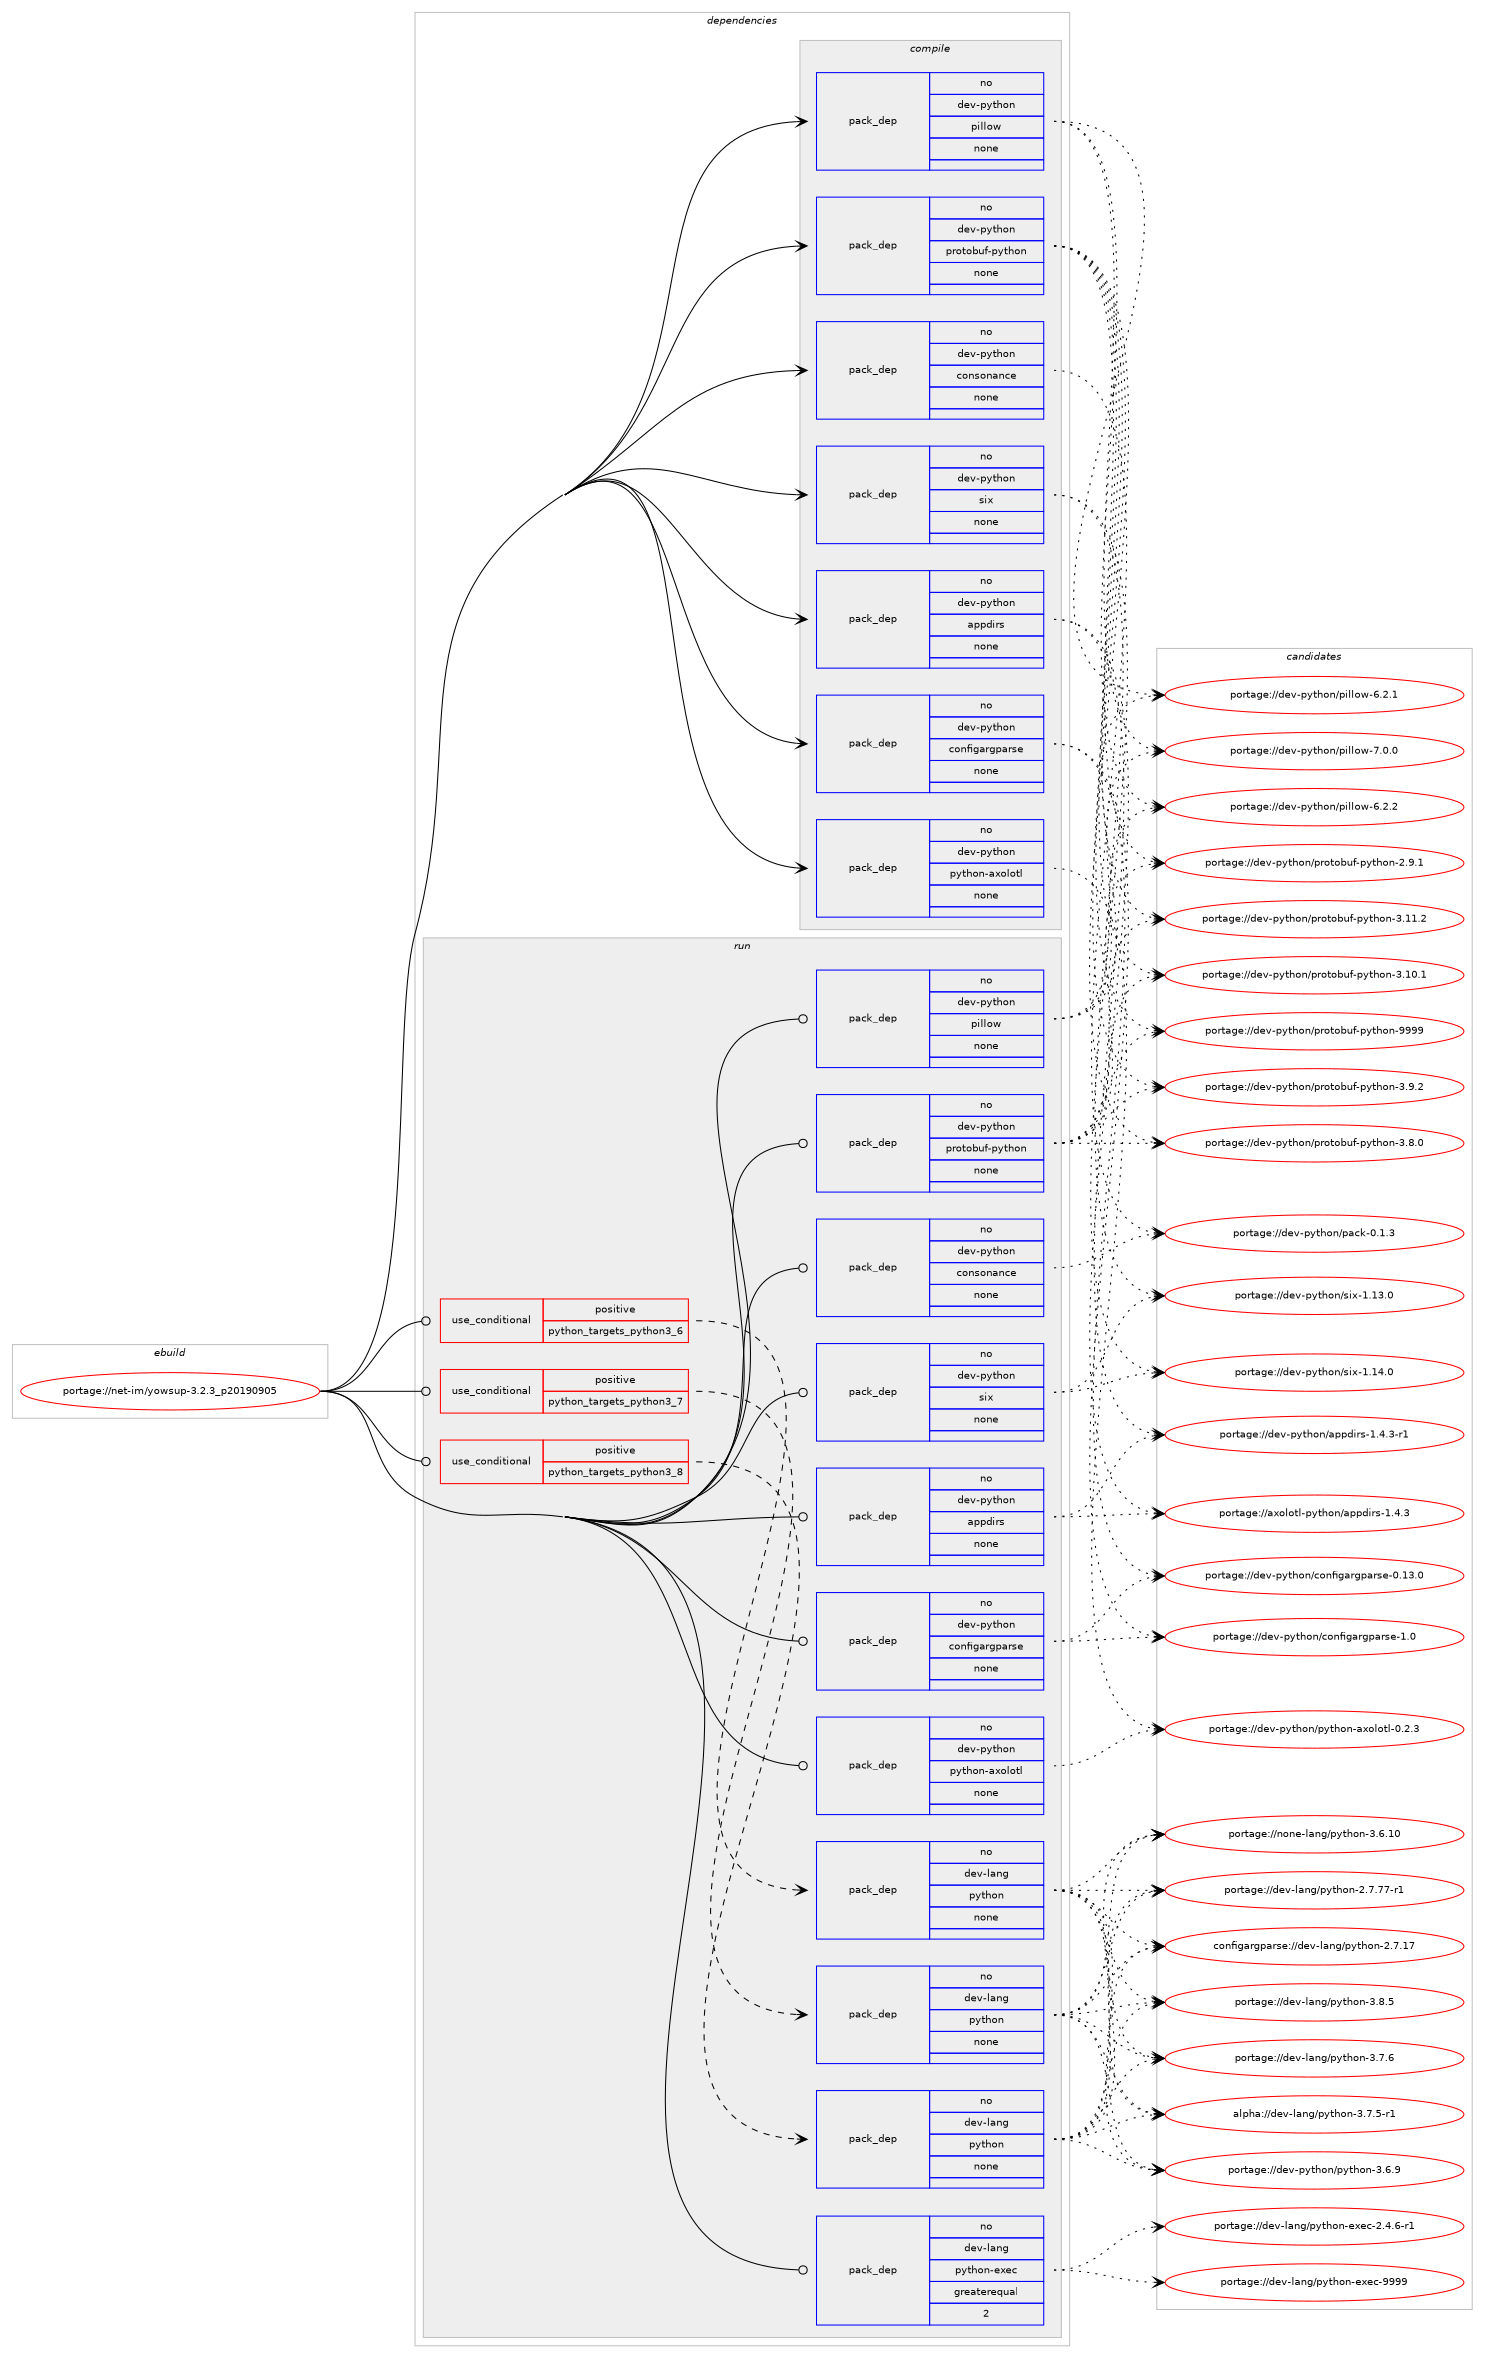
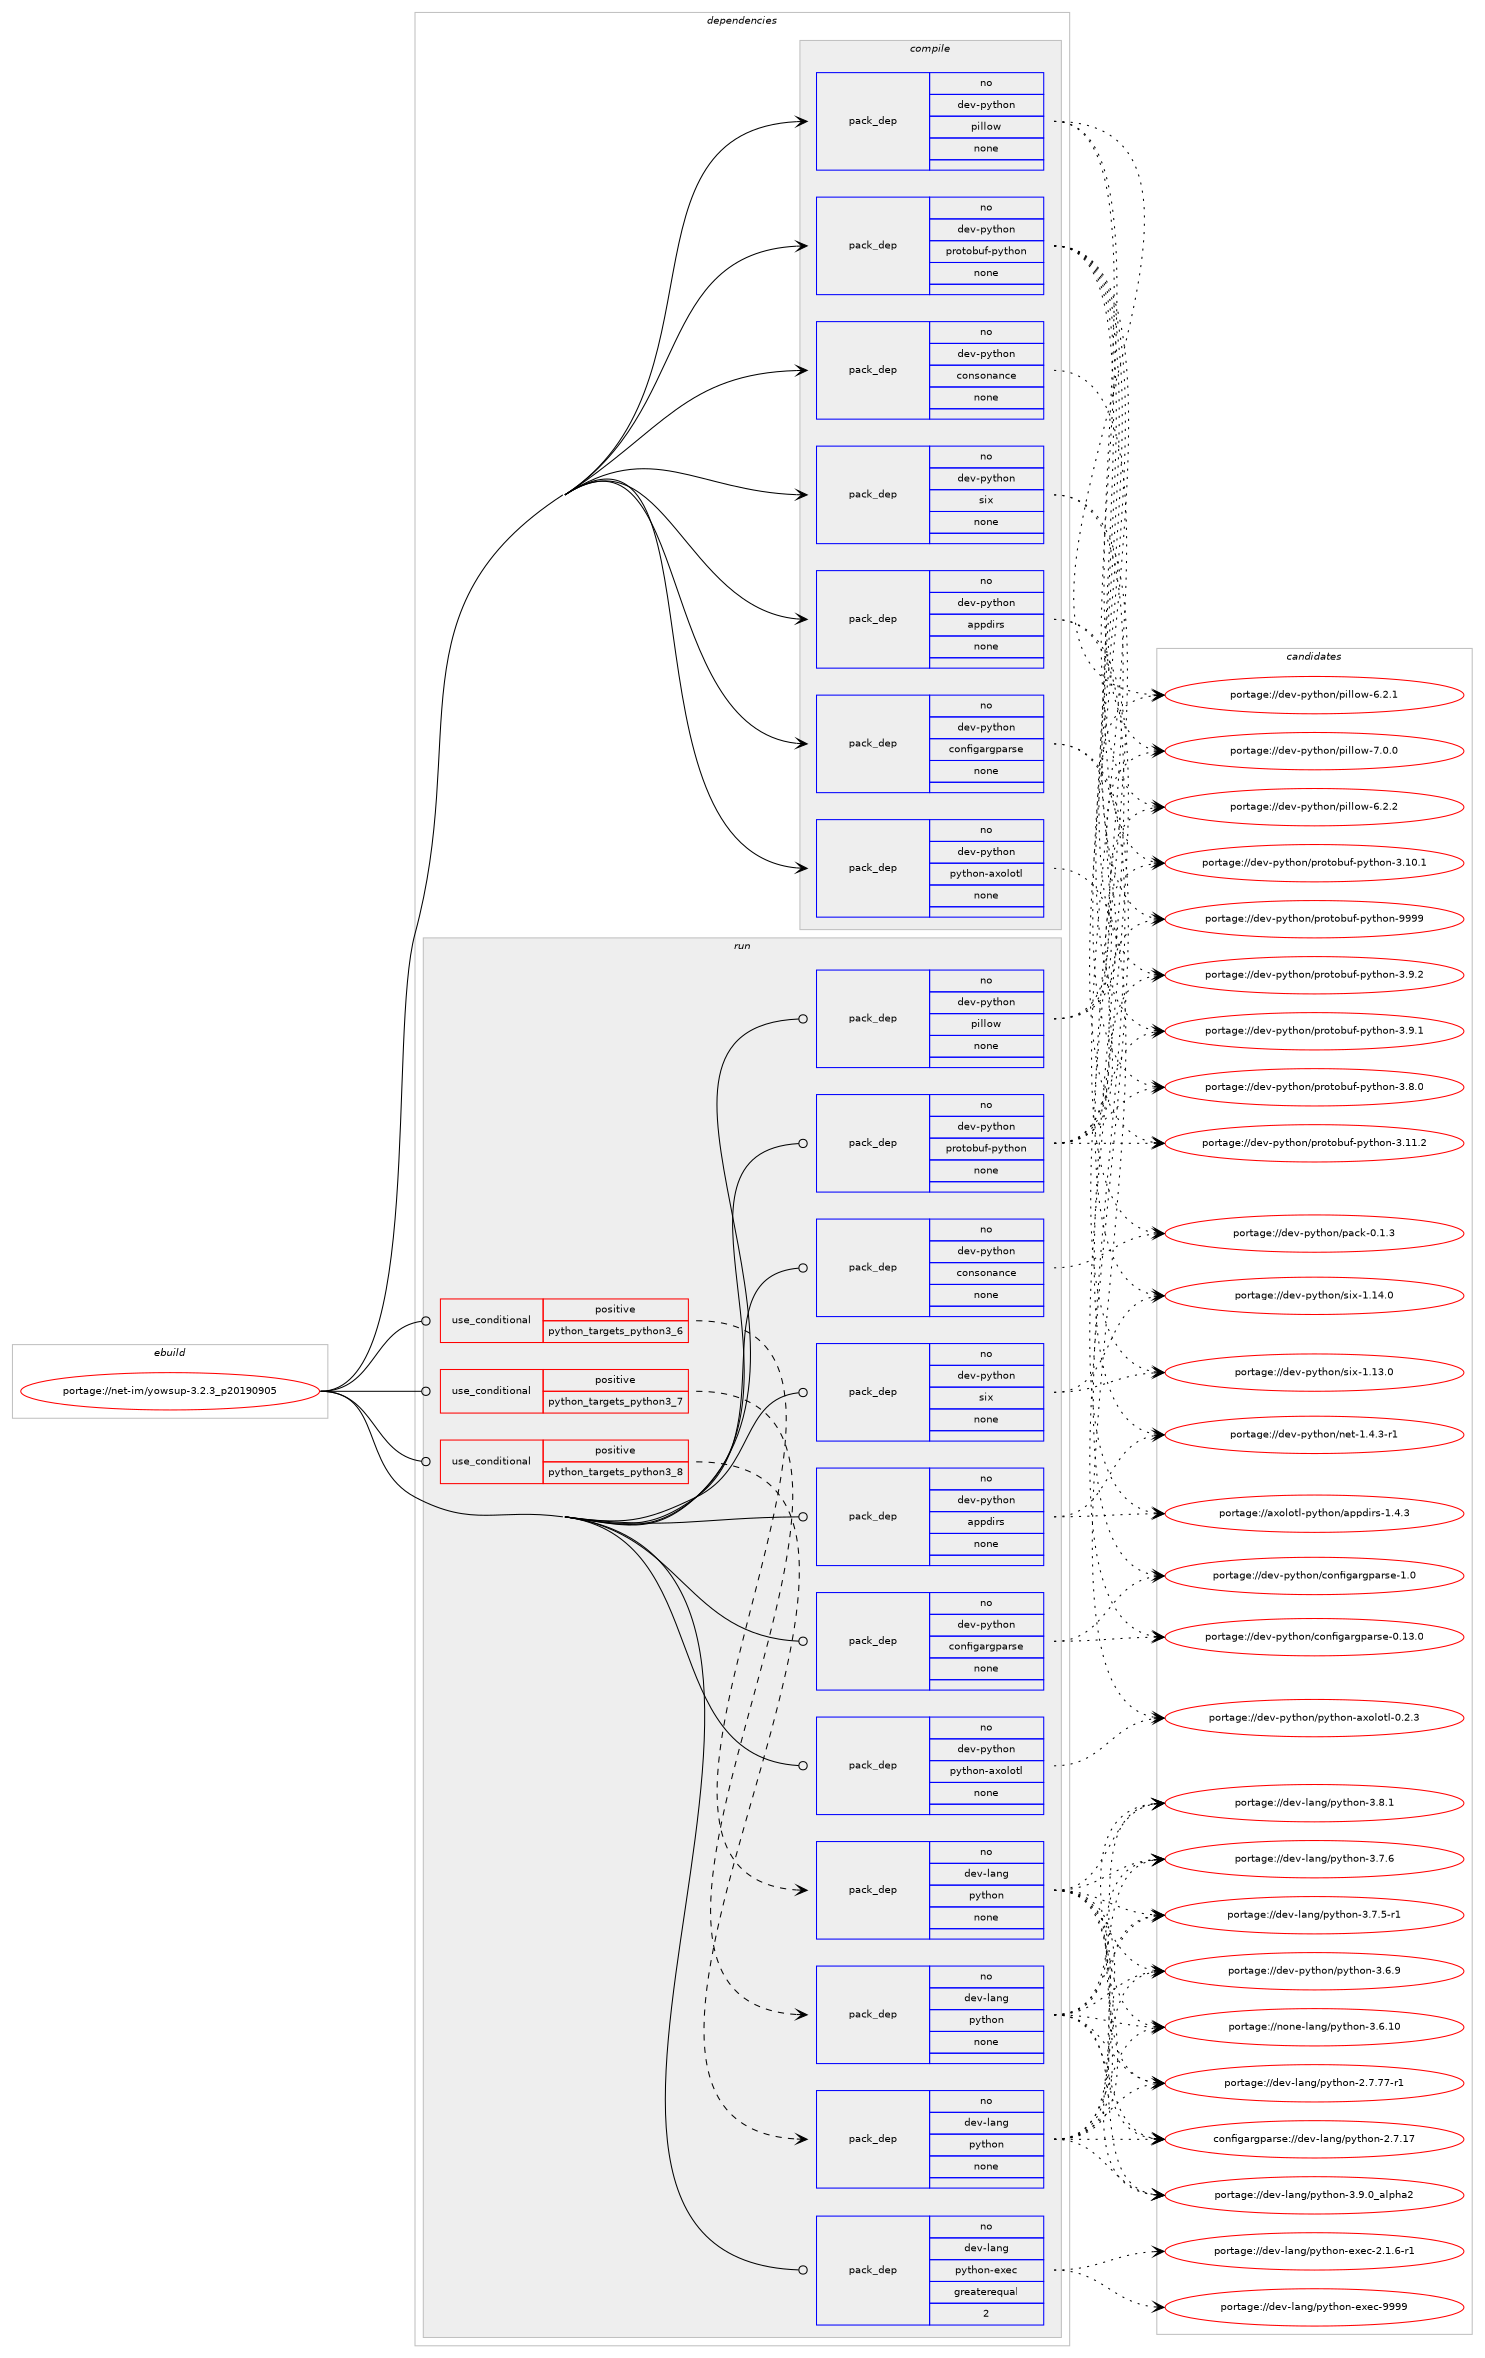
(1315, 863) -> (1315, 1031)
(1315, 1435) -> (1315, 1435)
(1315, 2002) -> (1315, 1803)
(1315, 2114) -> (1315, 1915)
none -> (1315, 2195)
(1315, 2226) -> (1315, 2251)
